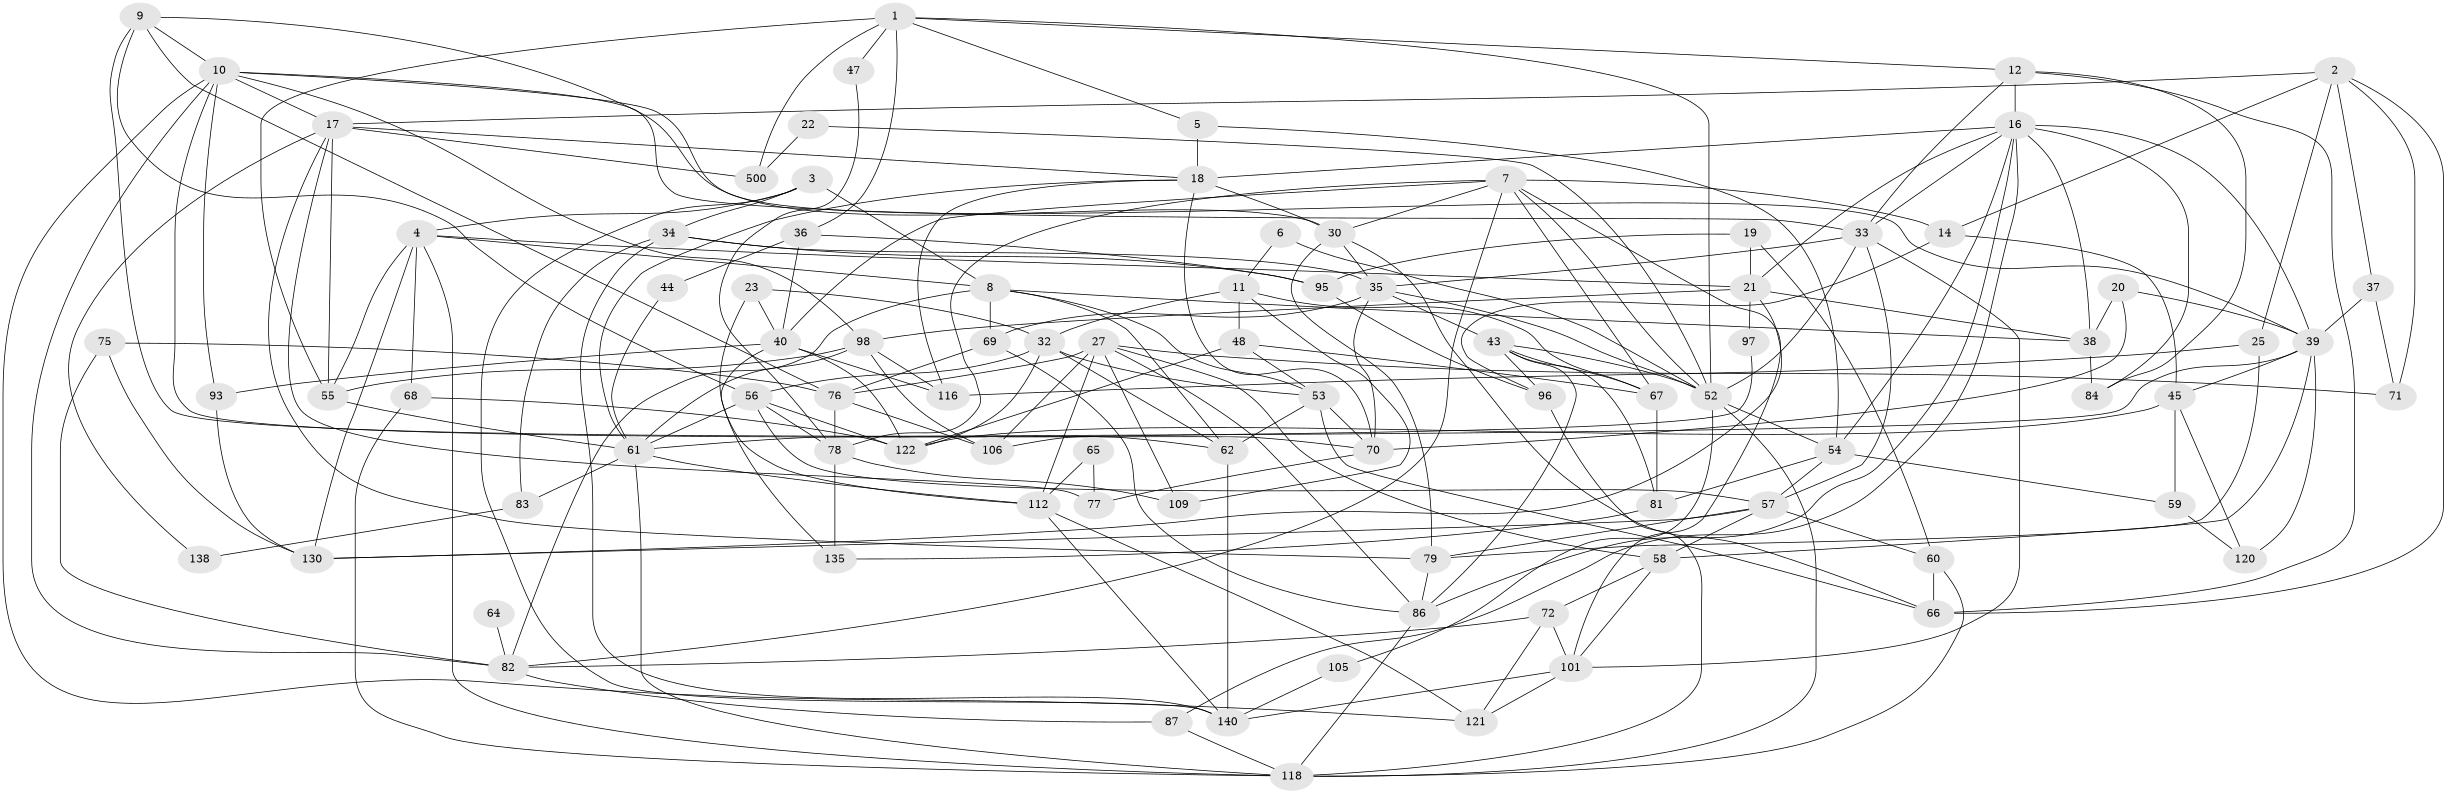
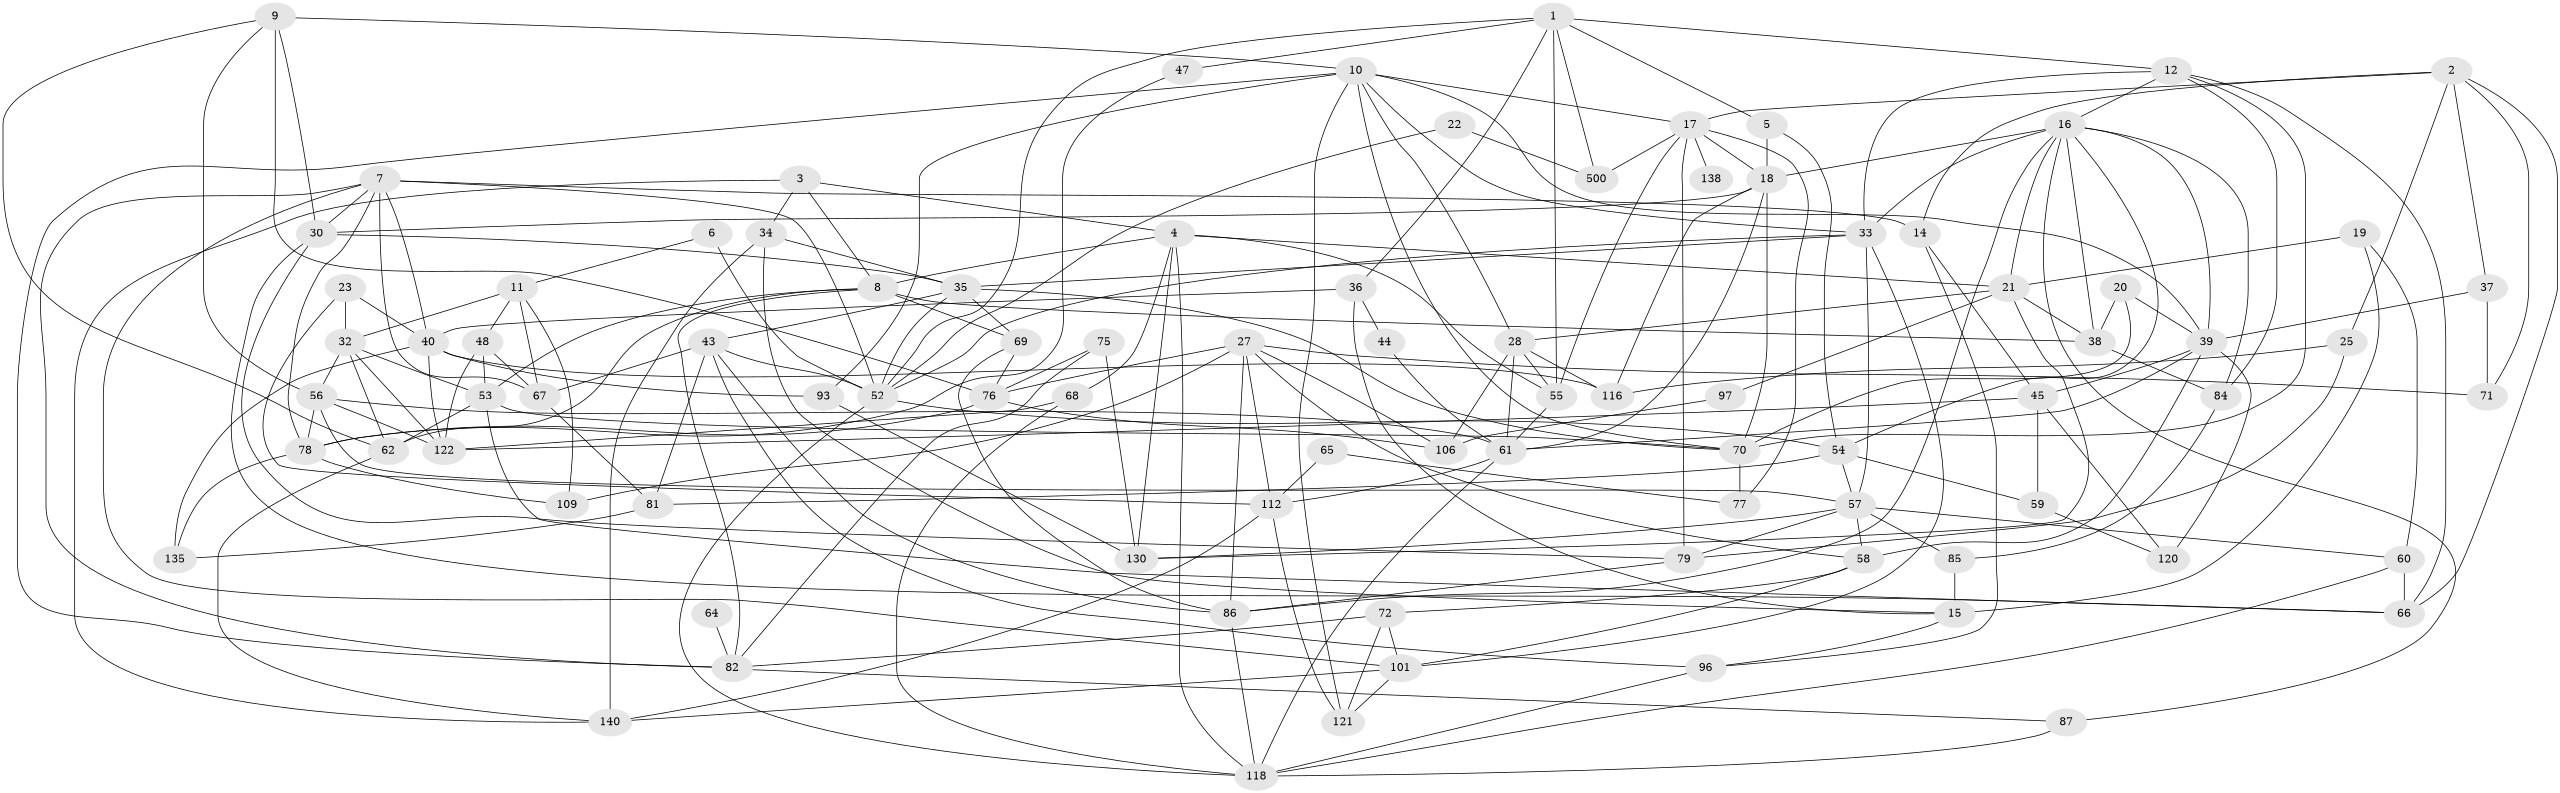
(1322, 288) -> (1955, 614)
(864, 342) -> (1515, 342)
none -> (2215, 421)
(523, 505) -> none
none -> (1955, 560)
(1339, 668) -> none
